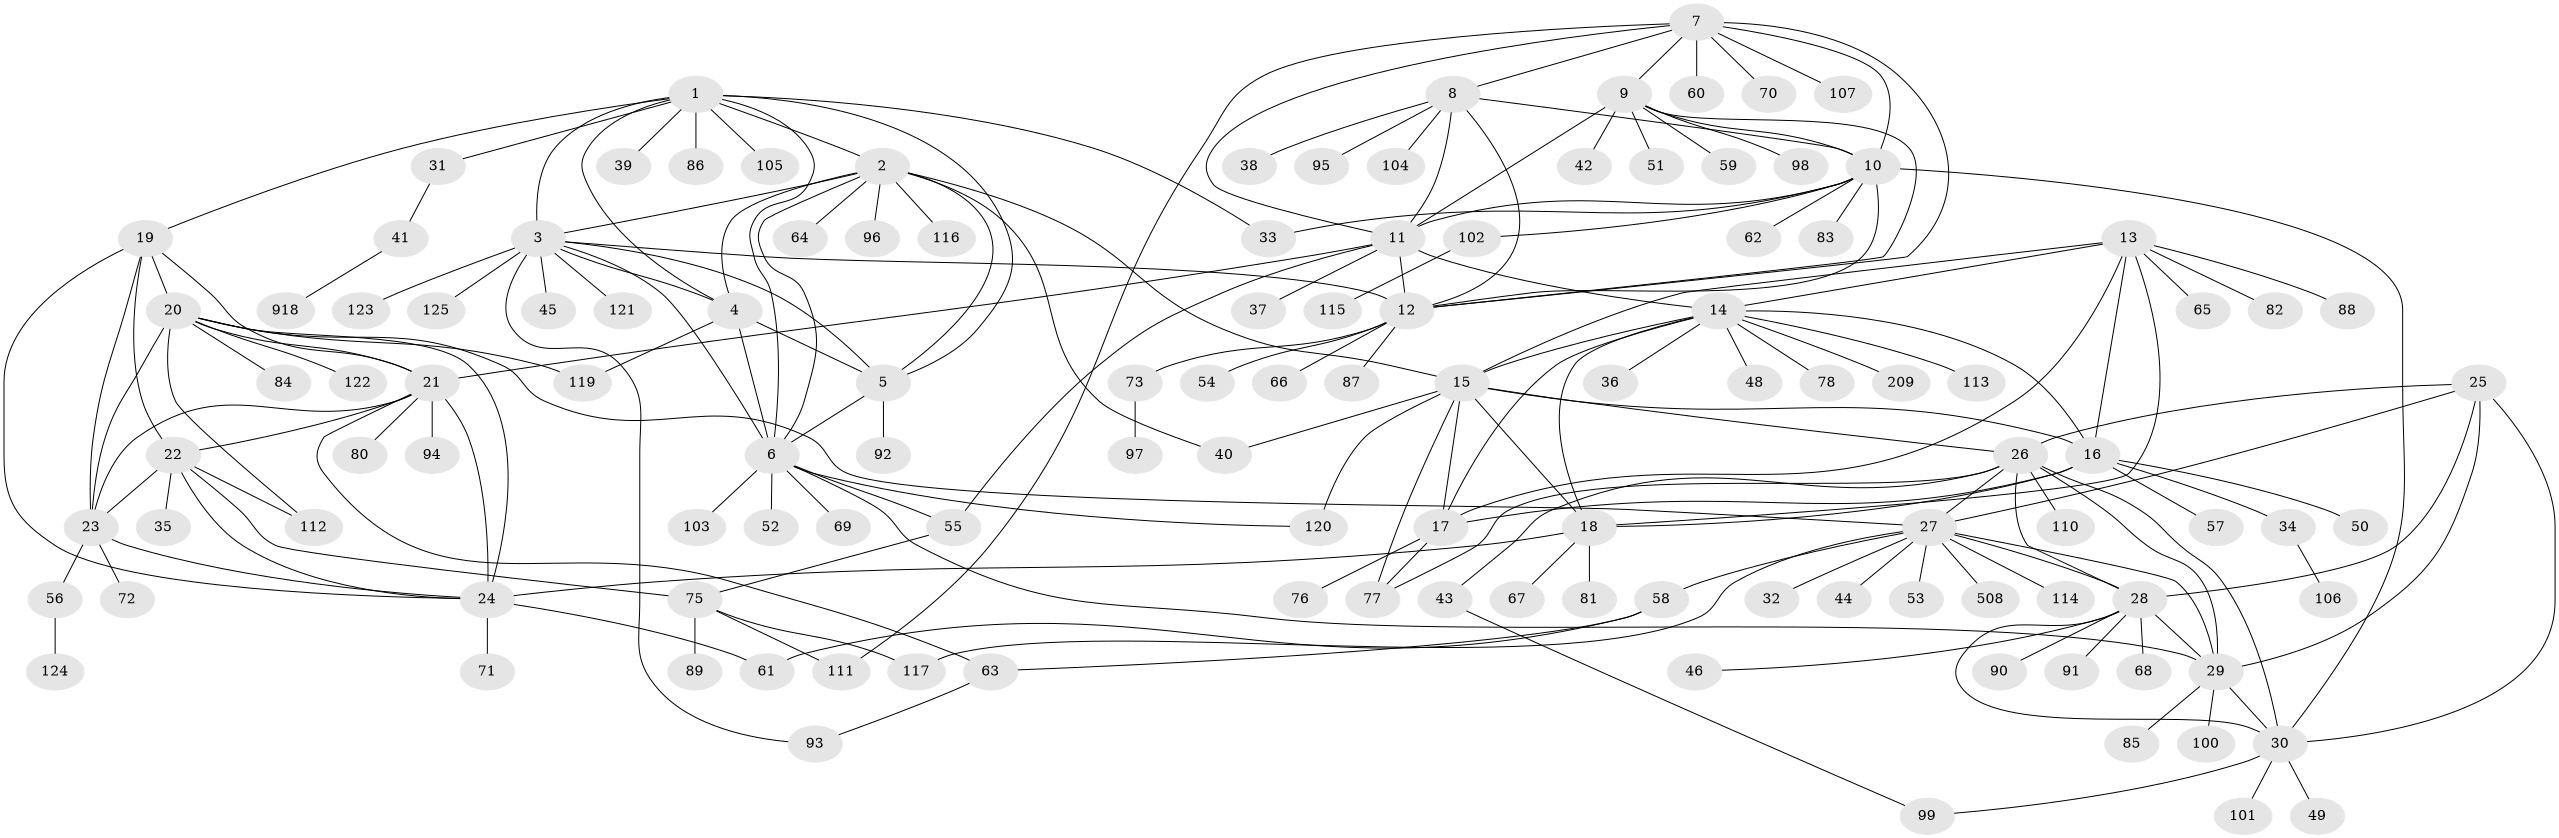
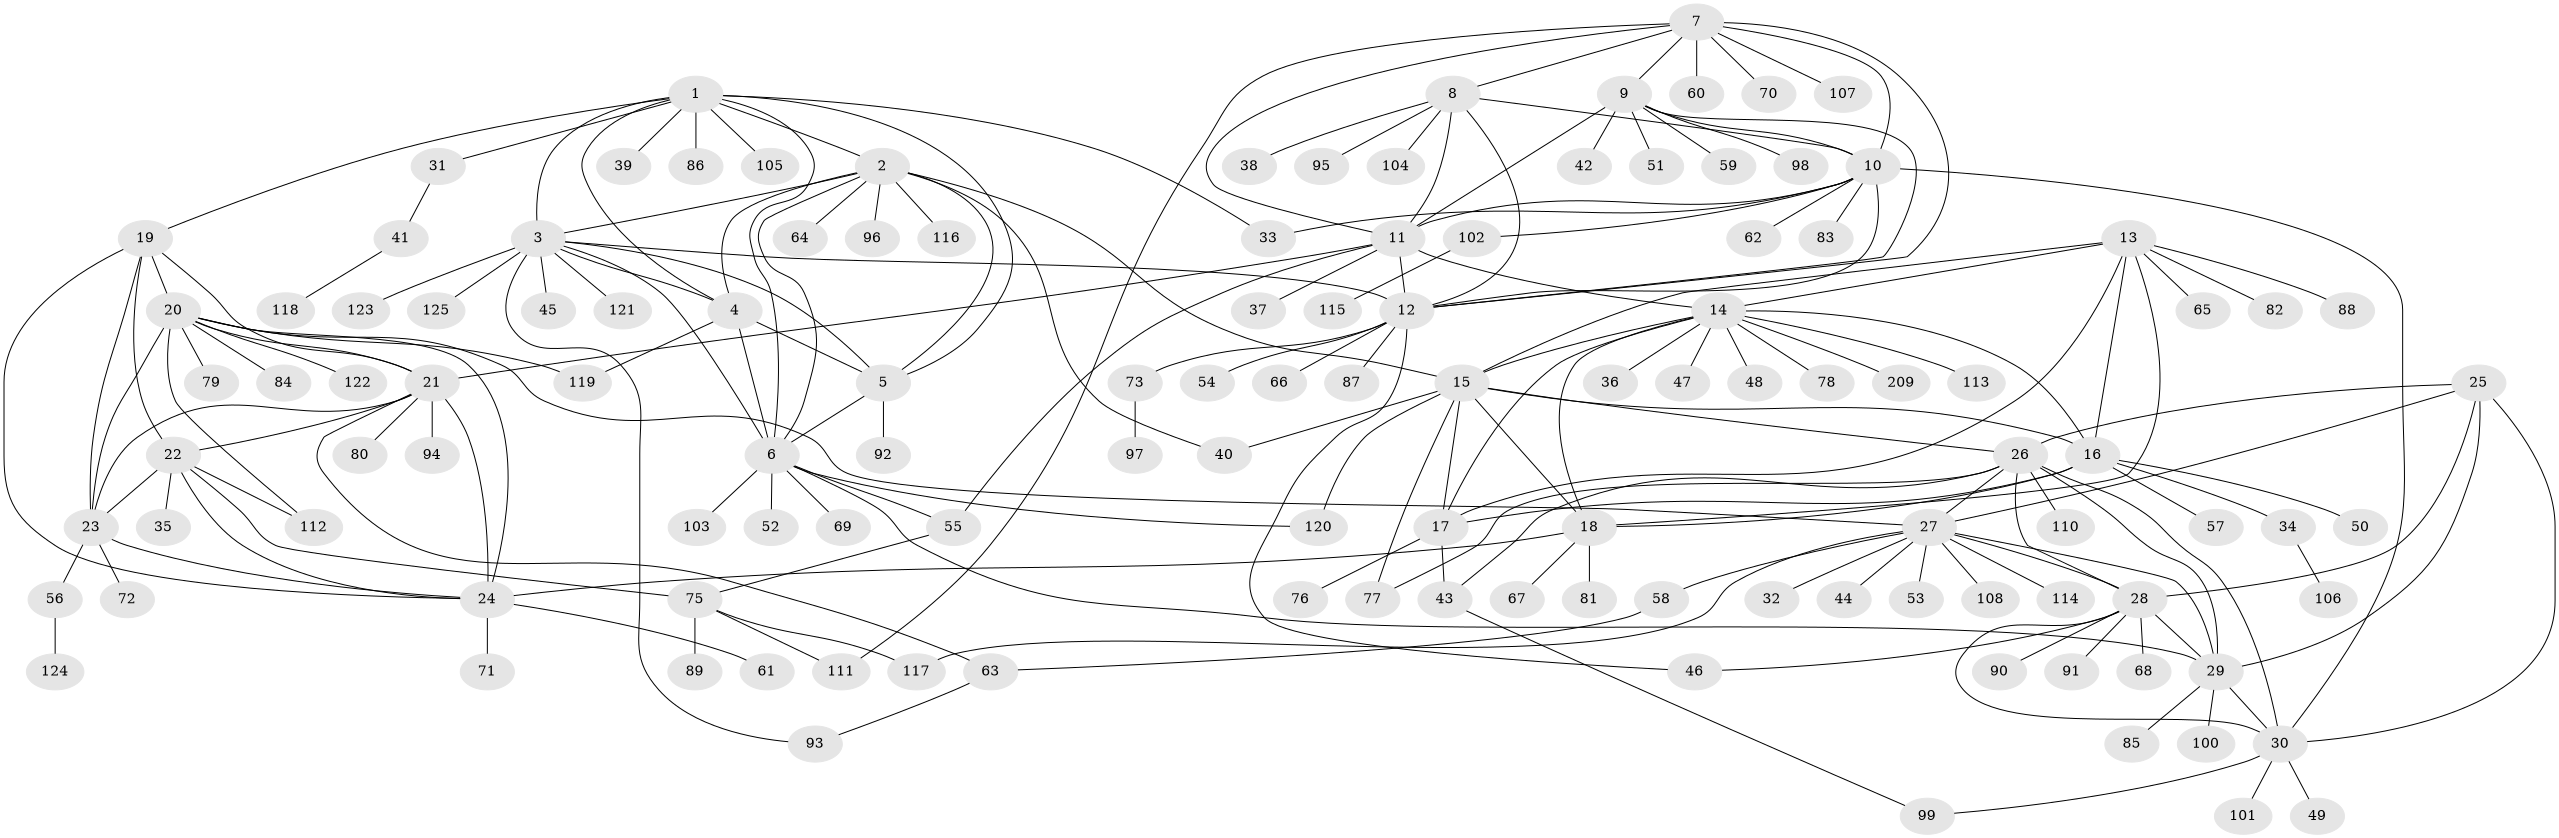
(286, 311) -> (286, 311)
none -> (212, 383)
none -> (1683, 383)
(1407, 564) -> (1443, 557)
(1991, 600) -> (1991, 600)
none -> (1291, 630)
(1214, 636) -> none
